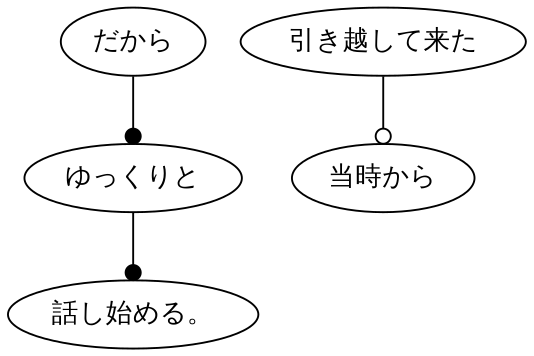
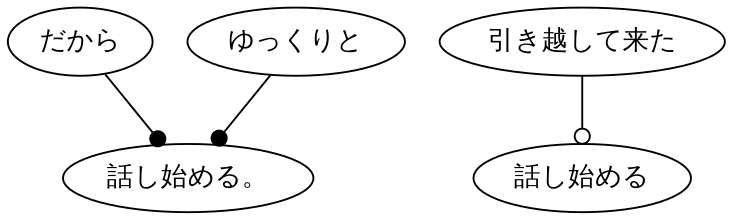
(133, 102) -> (129, 103)
(383, 178) -> (582, 178)
